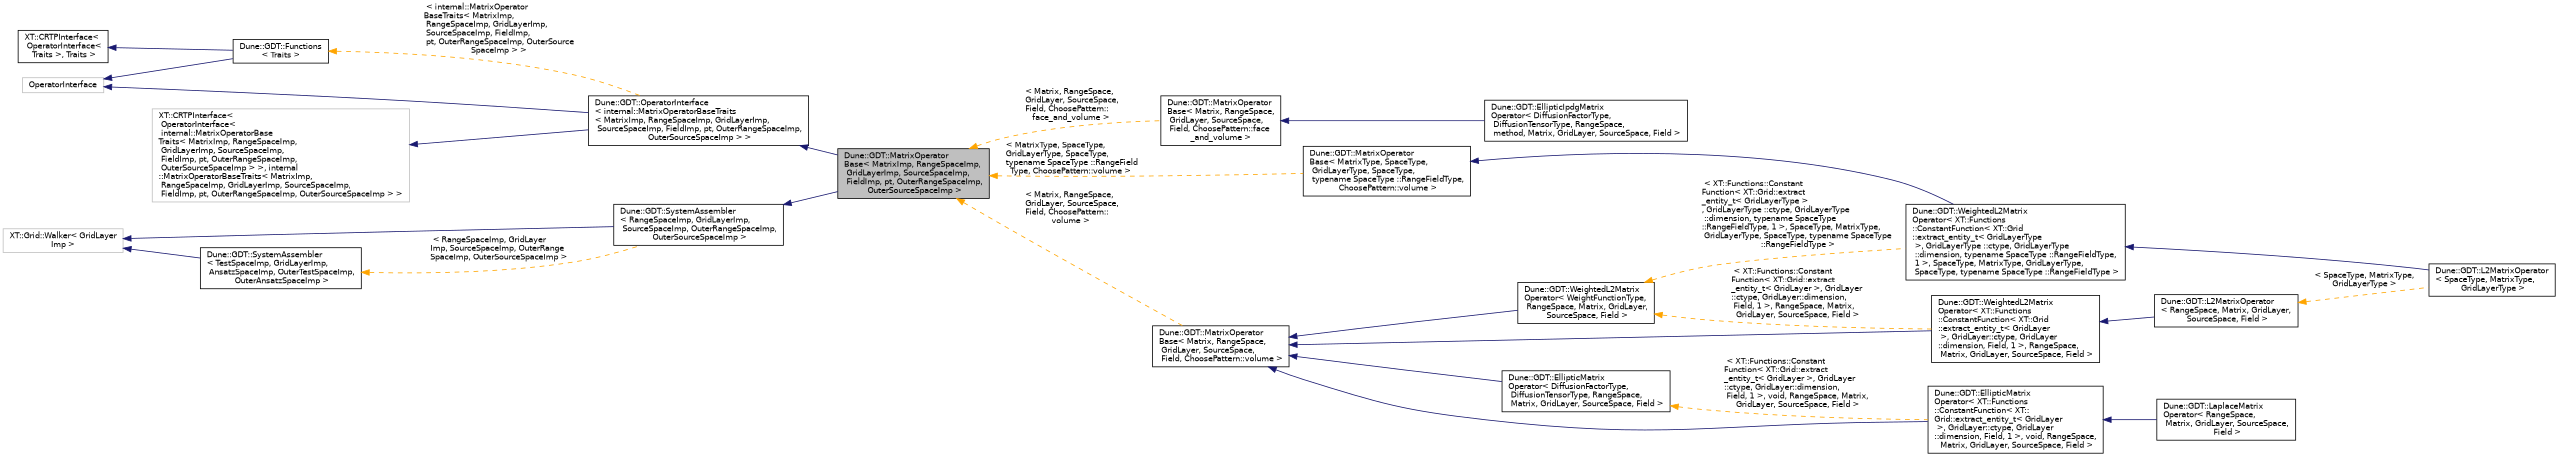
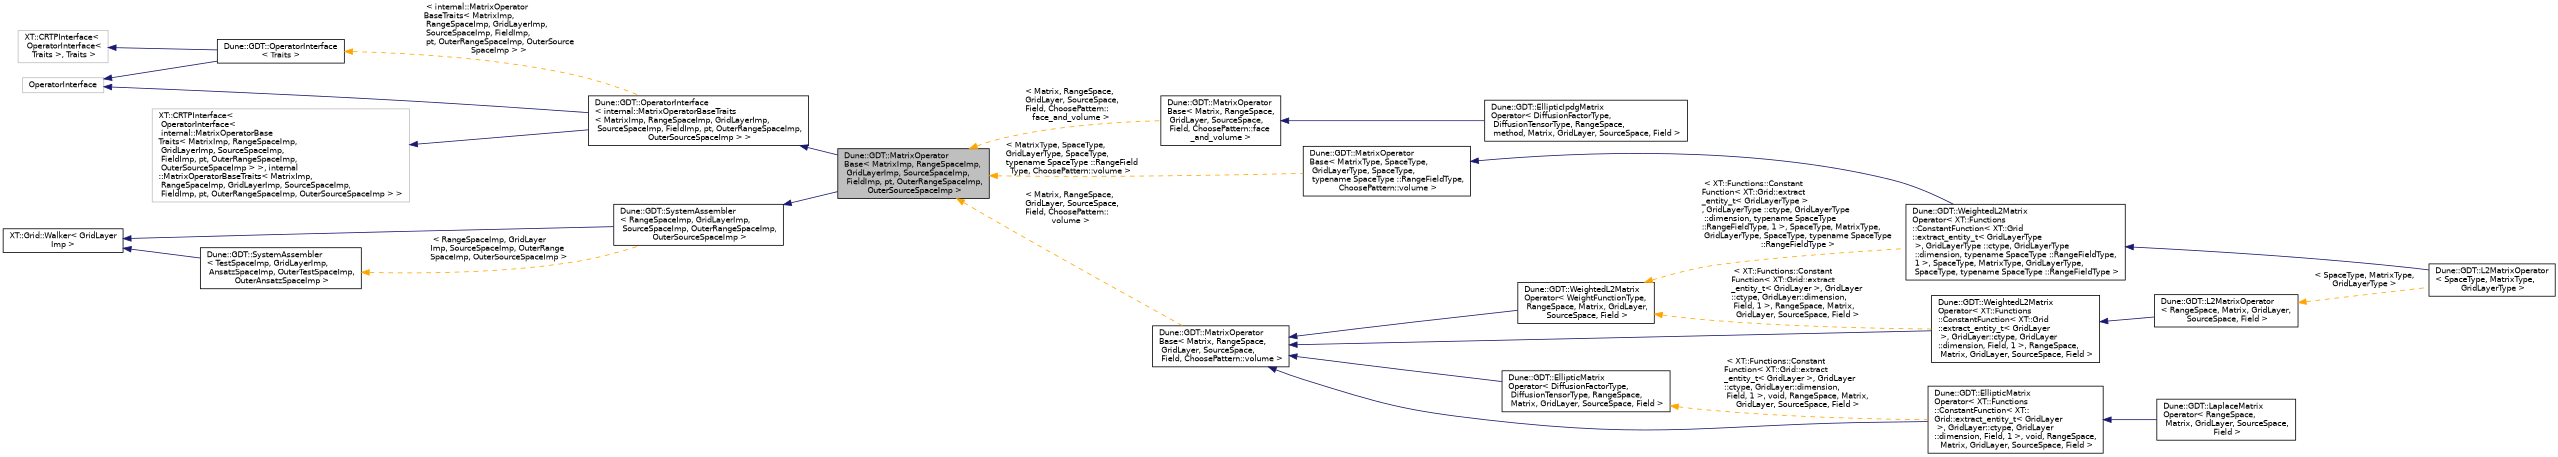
(63, 47) -> (63, 47)
(281, 51) -> (281, 51)
(63, 241) -> (63, 241)
